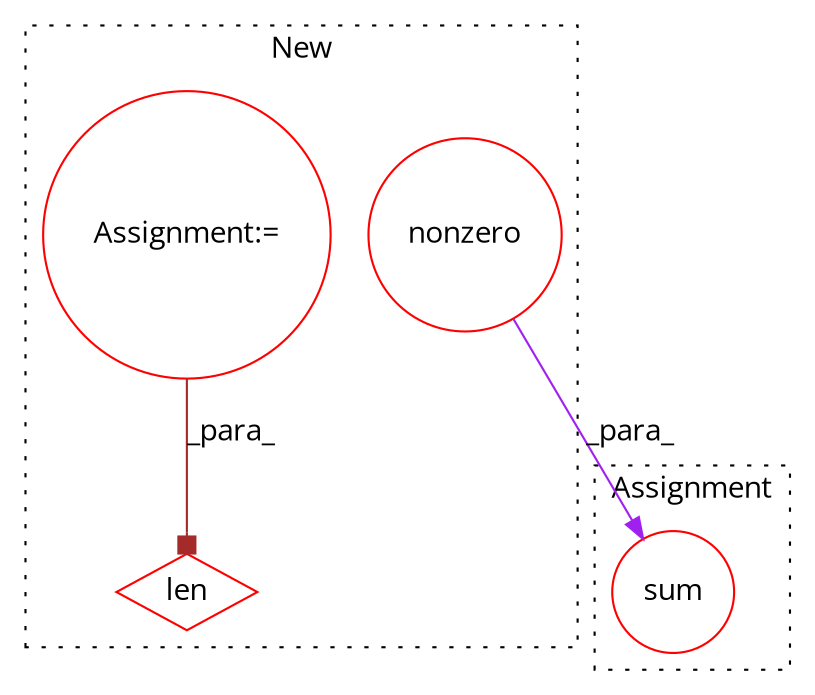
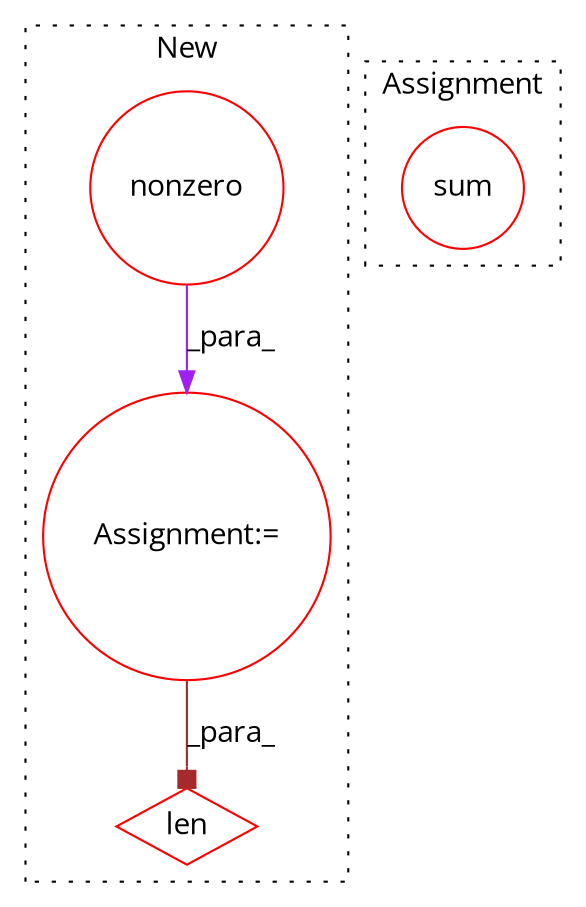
(564, 405) -> (187, 328)
